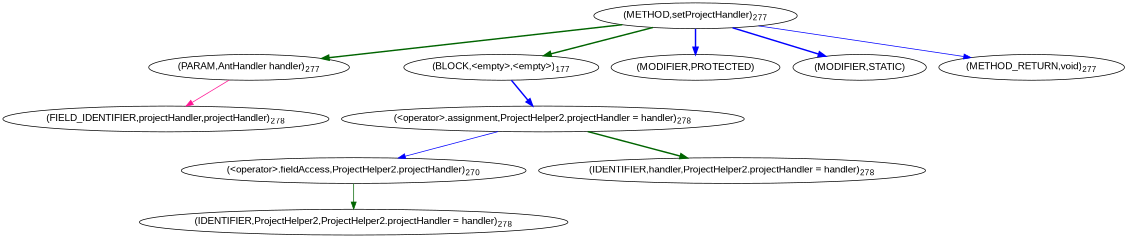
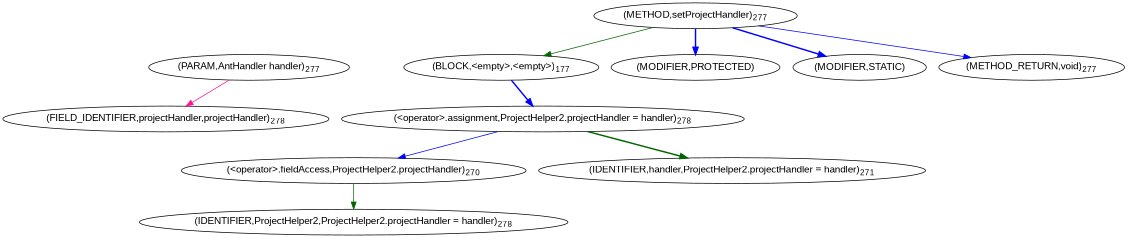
(476, 41) -> none
(602, 41) -> (602, 41)
(868, 169) -> (868, 169)
